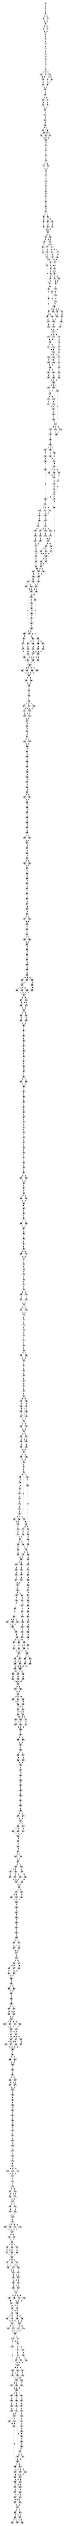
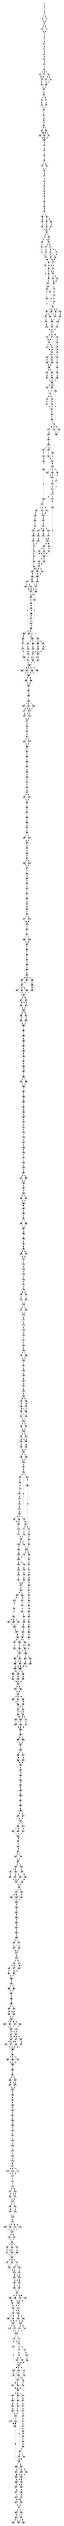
none -> (7, 2060)
